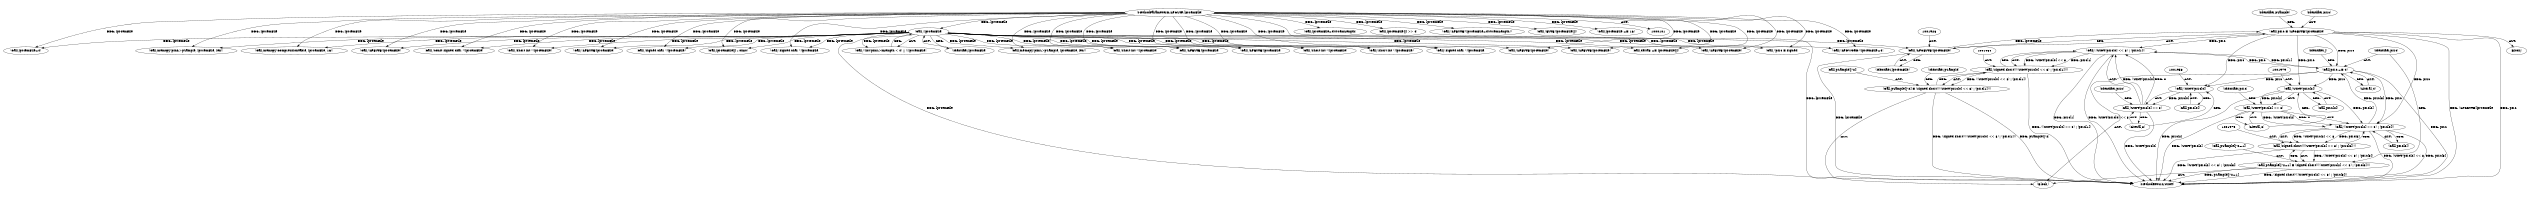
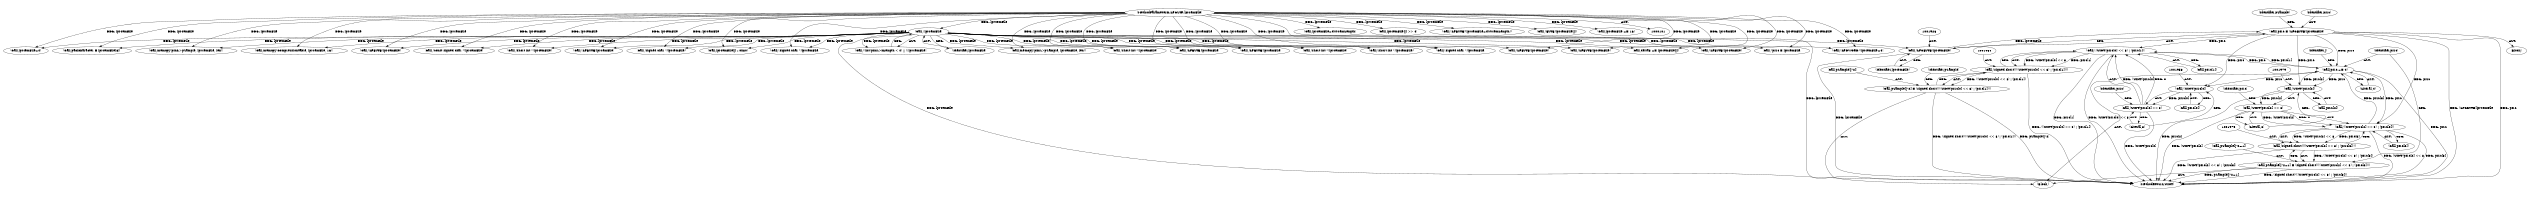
none -> (92, 51)
(1782, 51) -> (1782, 51)
none -> (2207, 70)
(2342, 102) -> (2306, 76)
